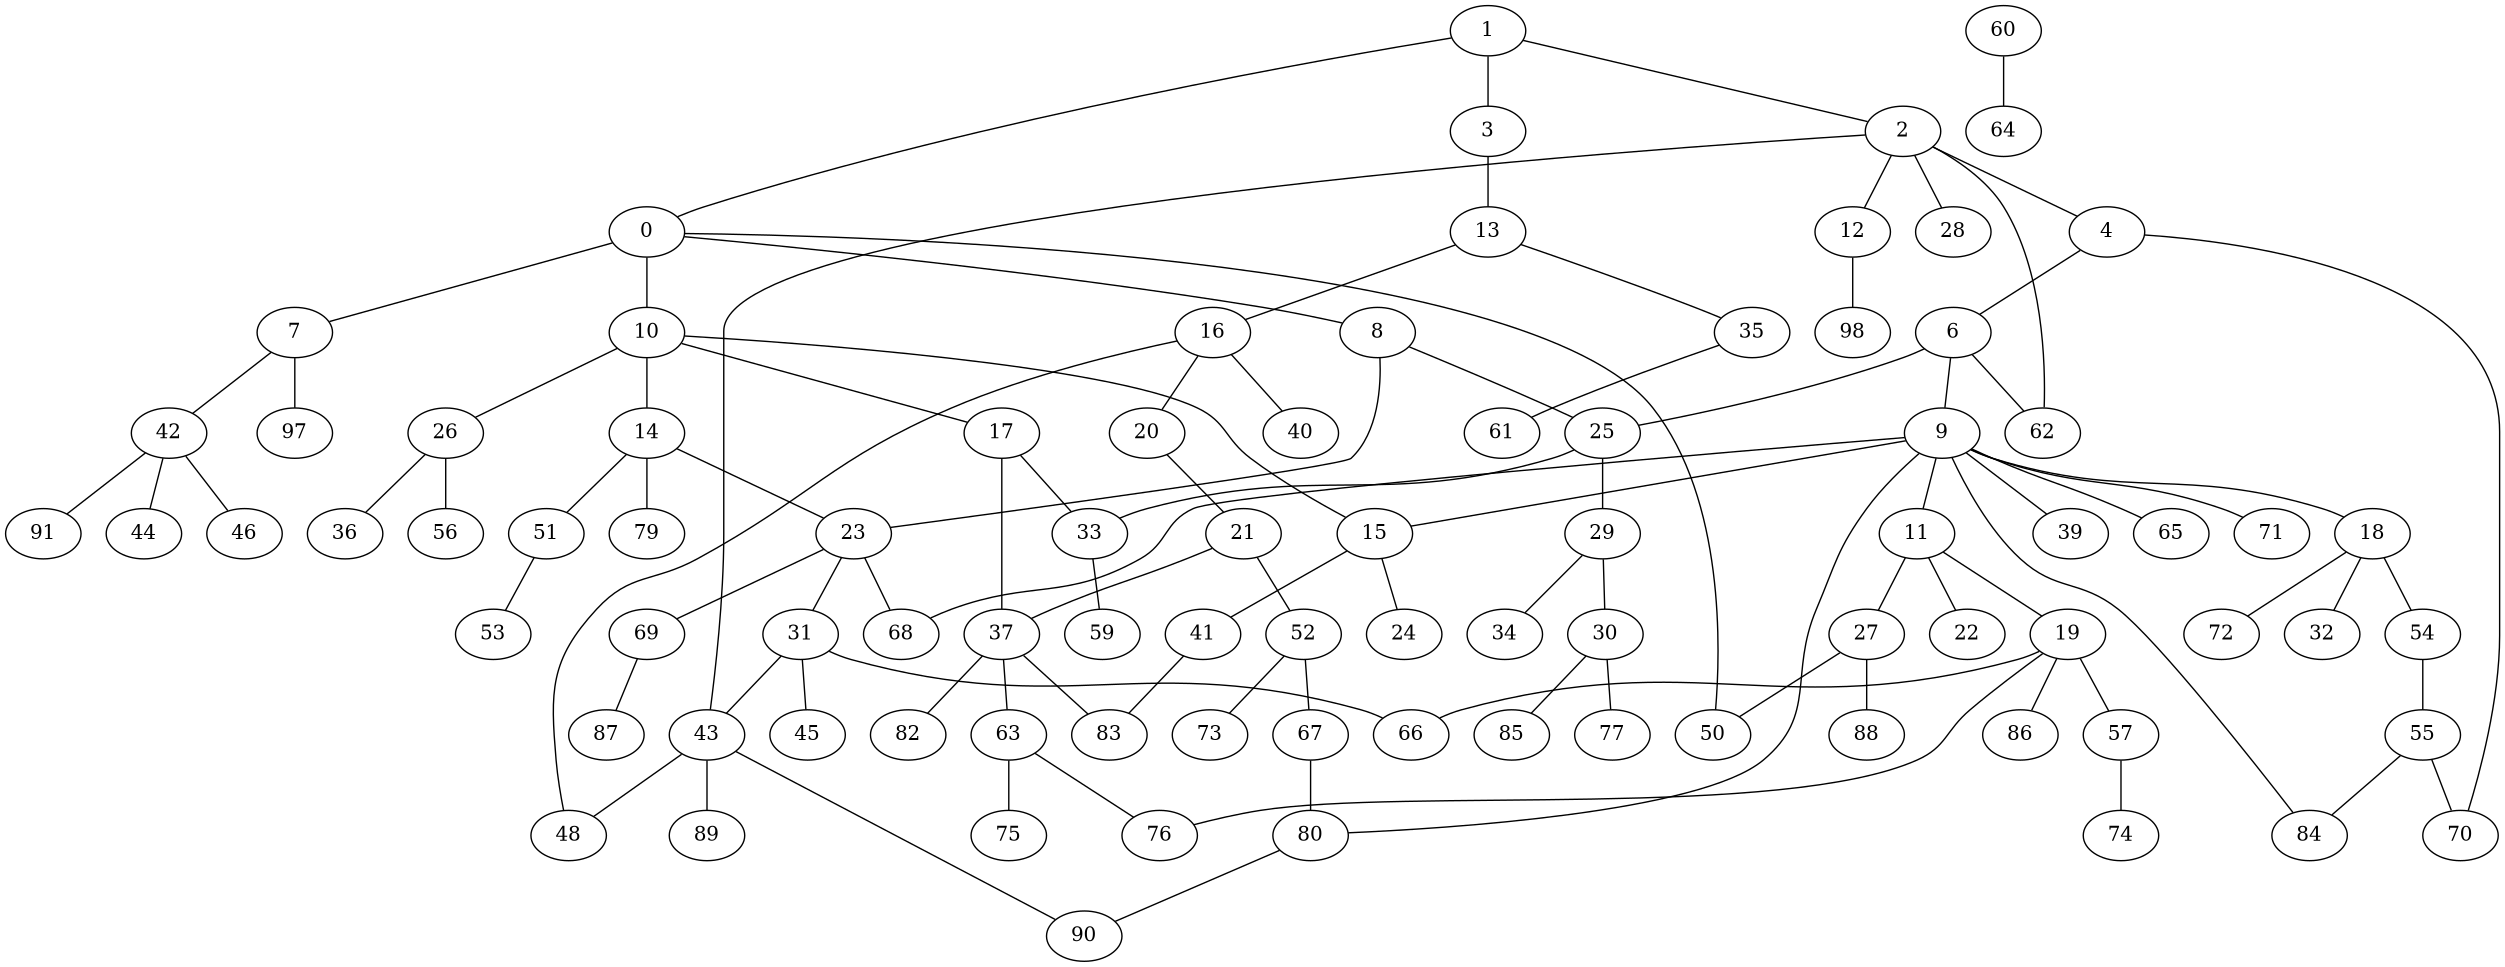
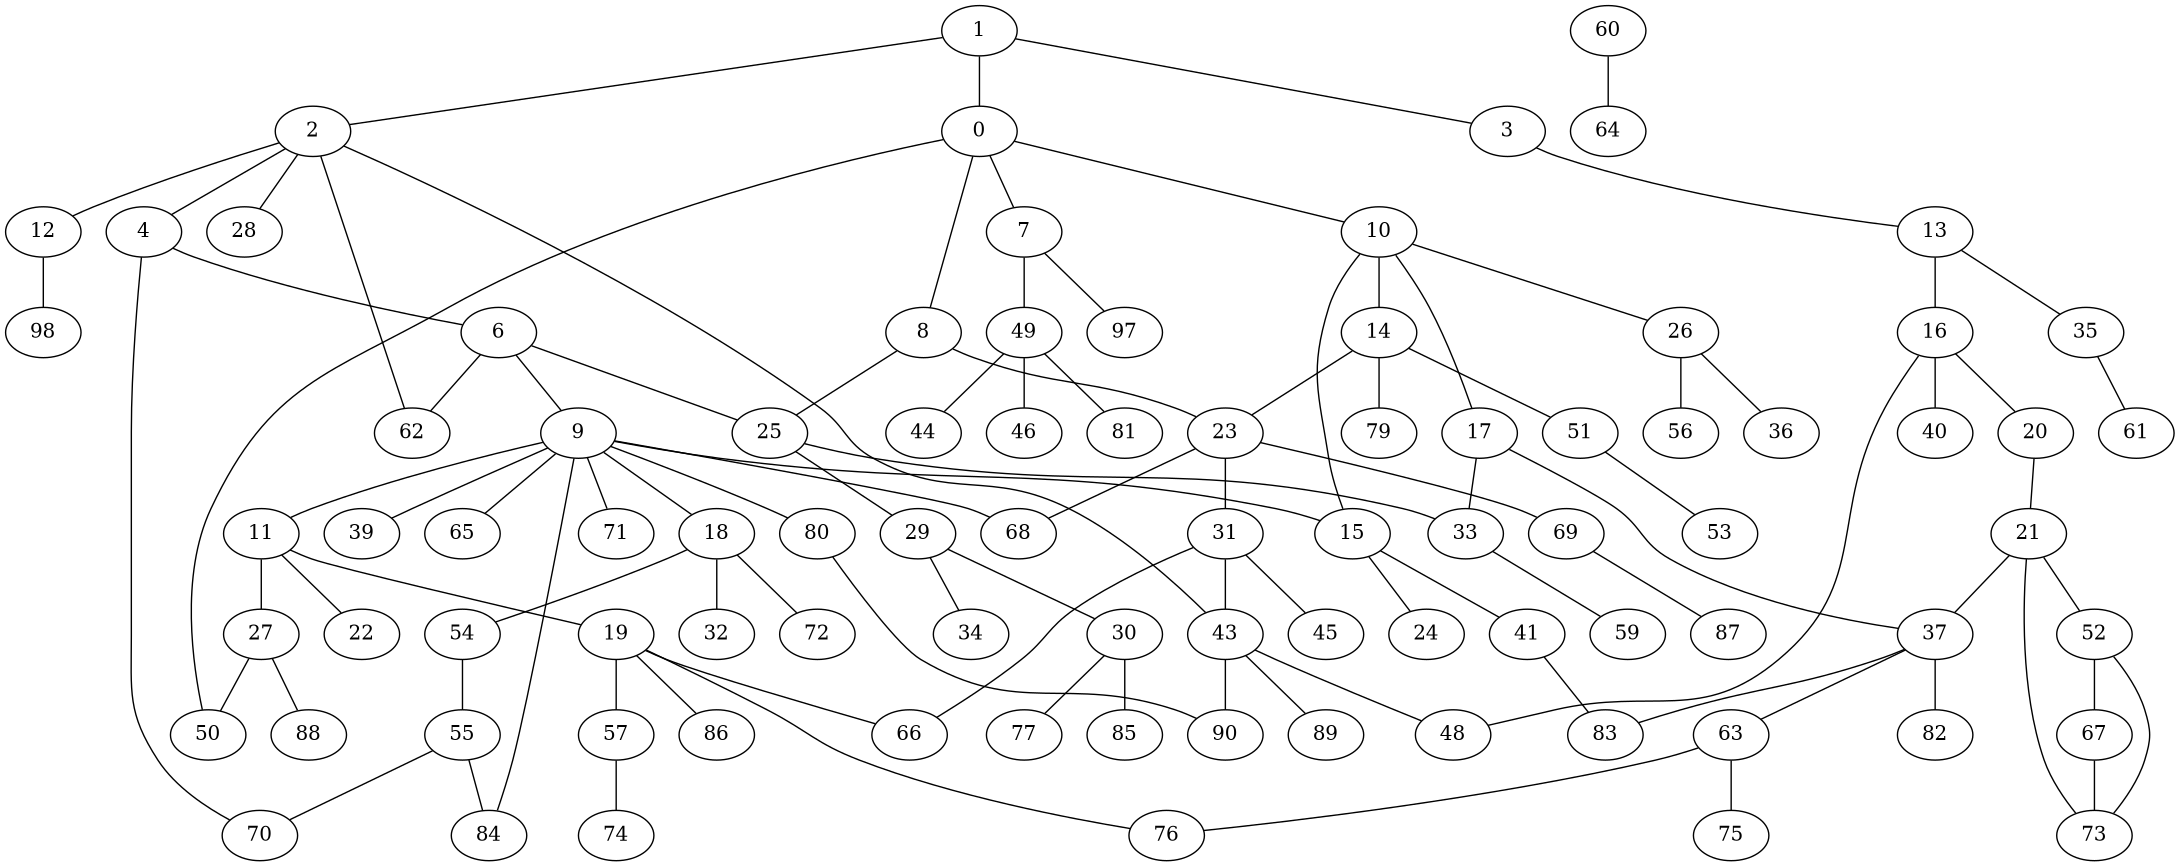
(169, 433) -> (1024, 333)
(43, 534) -> (1125, 433)
none -> (2029, 691)
(1311, 785) -> (2094, 785)
